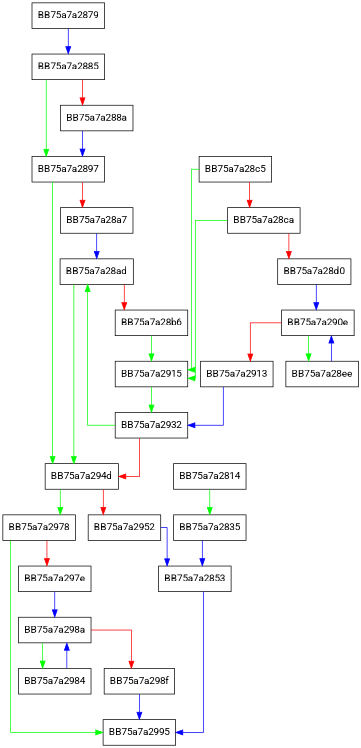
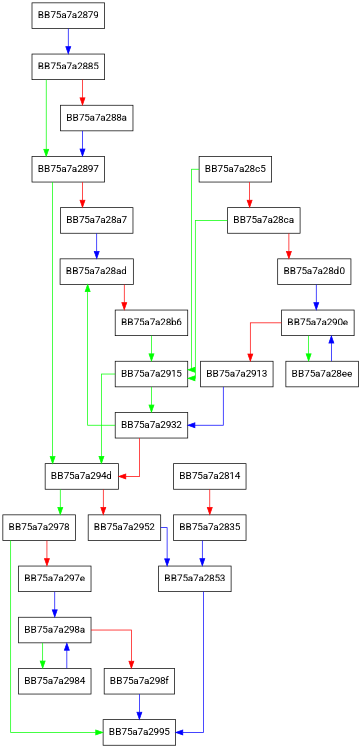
(74, 370) -> (101, 408)
(210, 498) -> (210, 498)
